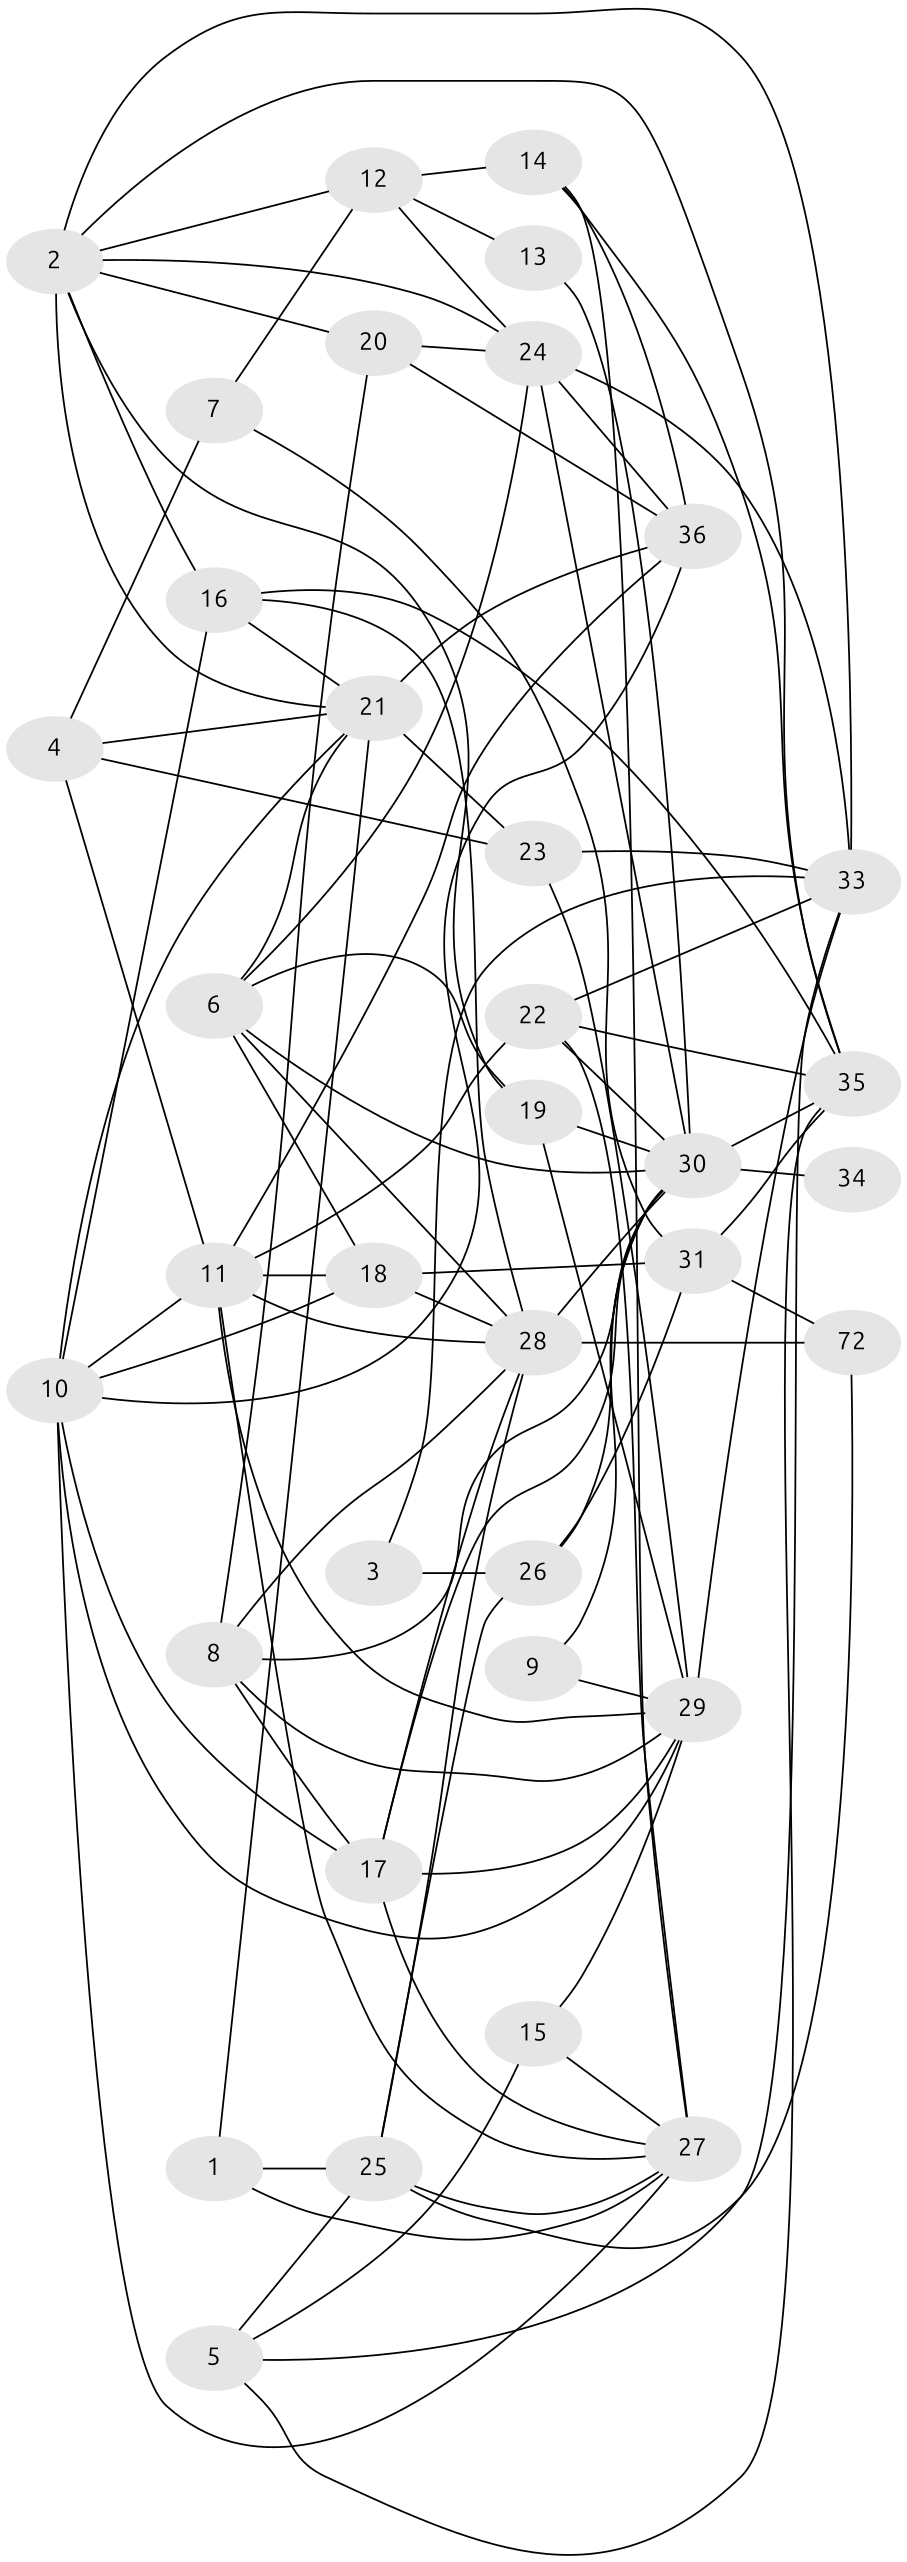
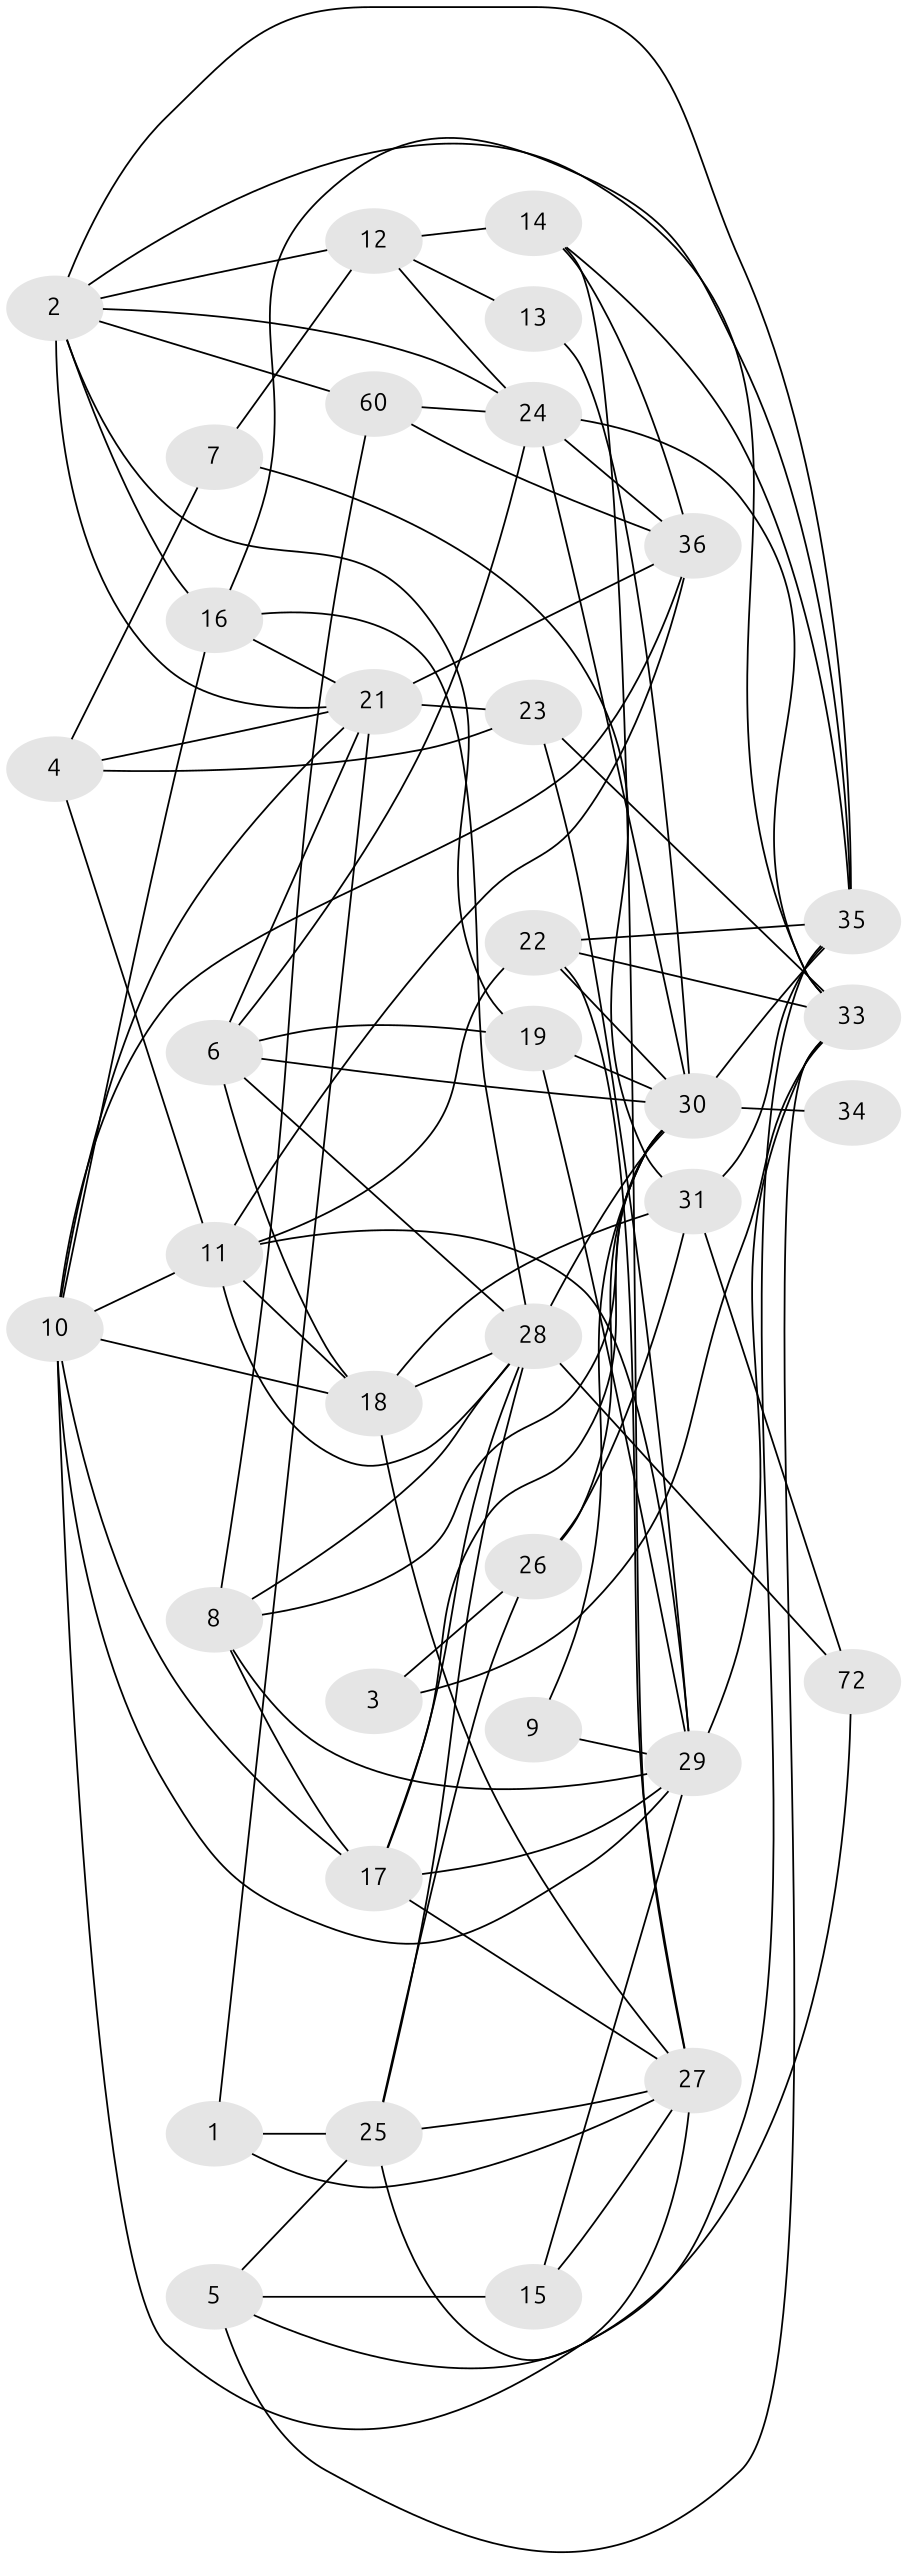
(374, 343) -> (374, 404)
(300, 1805) -> (480, 1765)
